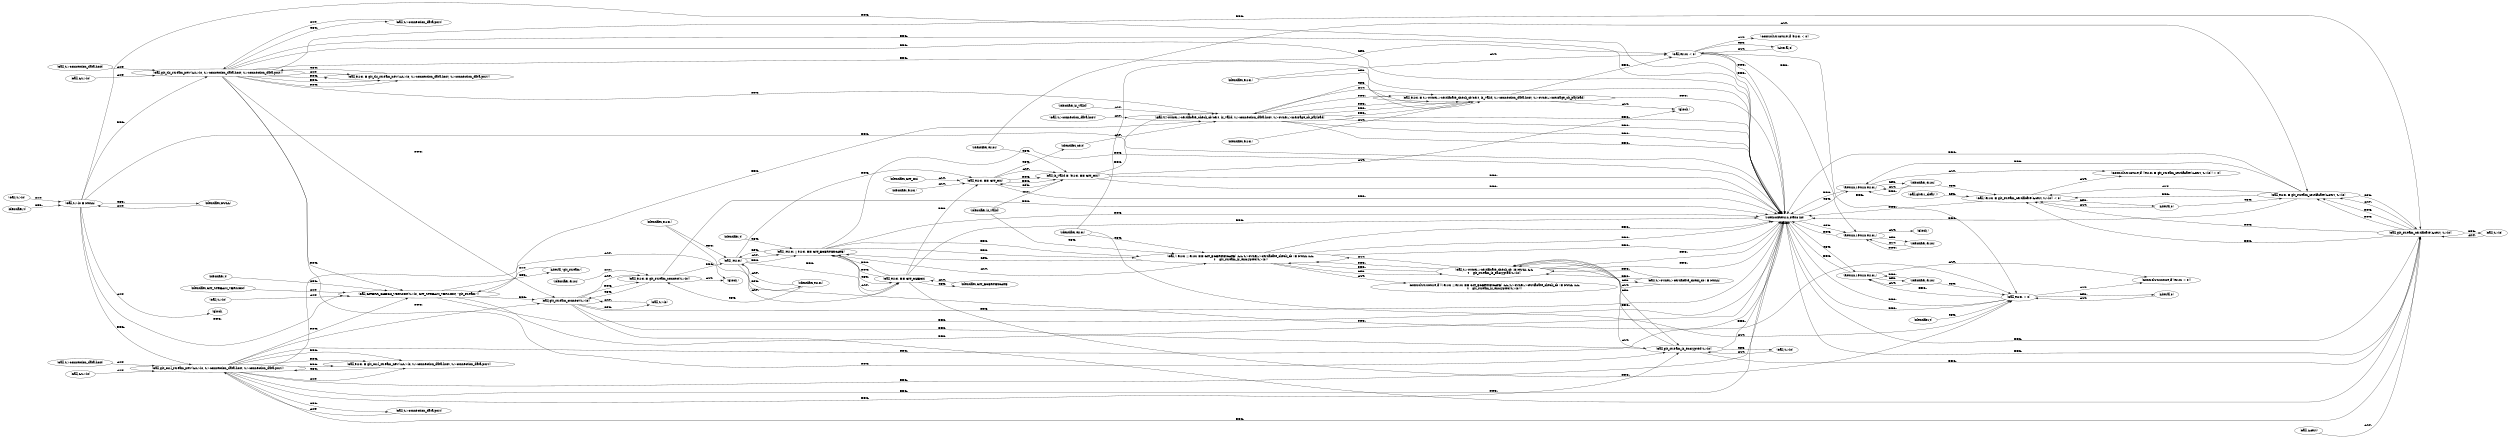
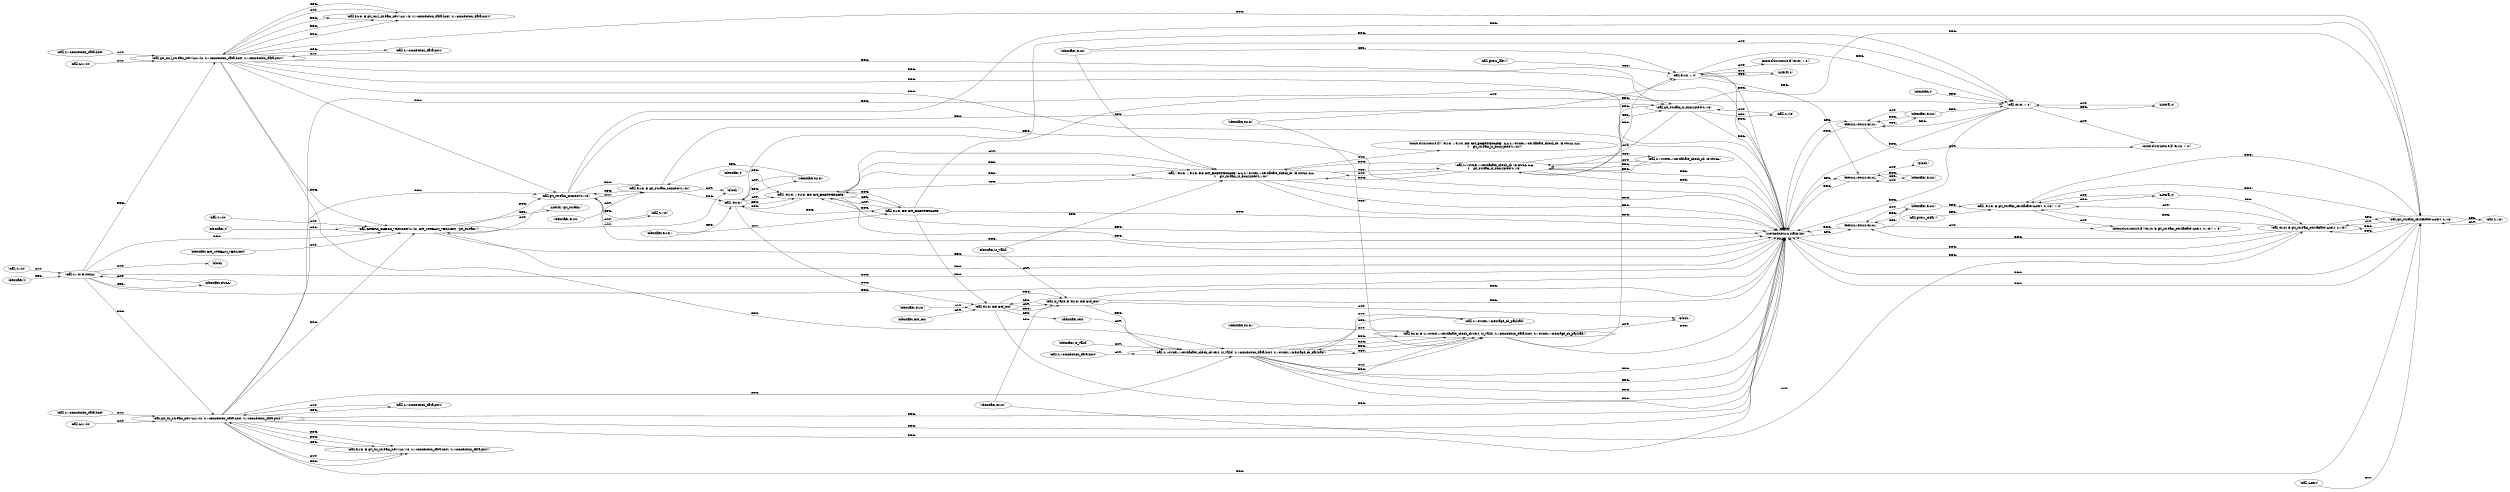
none -> (1494, 61)
(1897, 208) -> none
(904, 279) -> (912, 211)
(985, 284) -> none
none -> (1494, 321)
